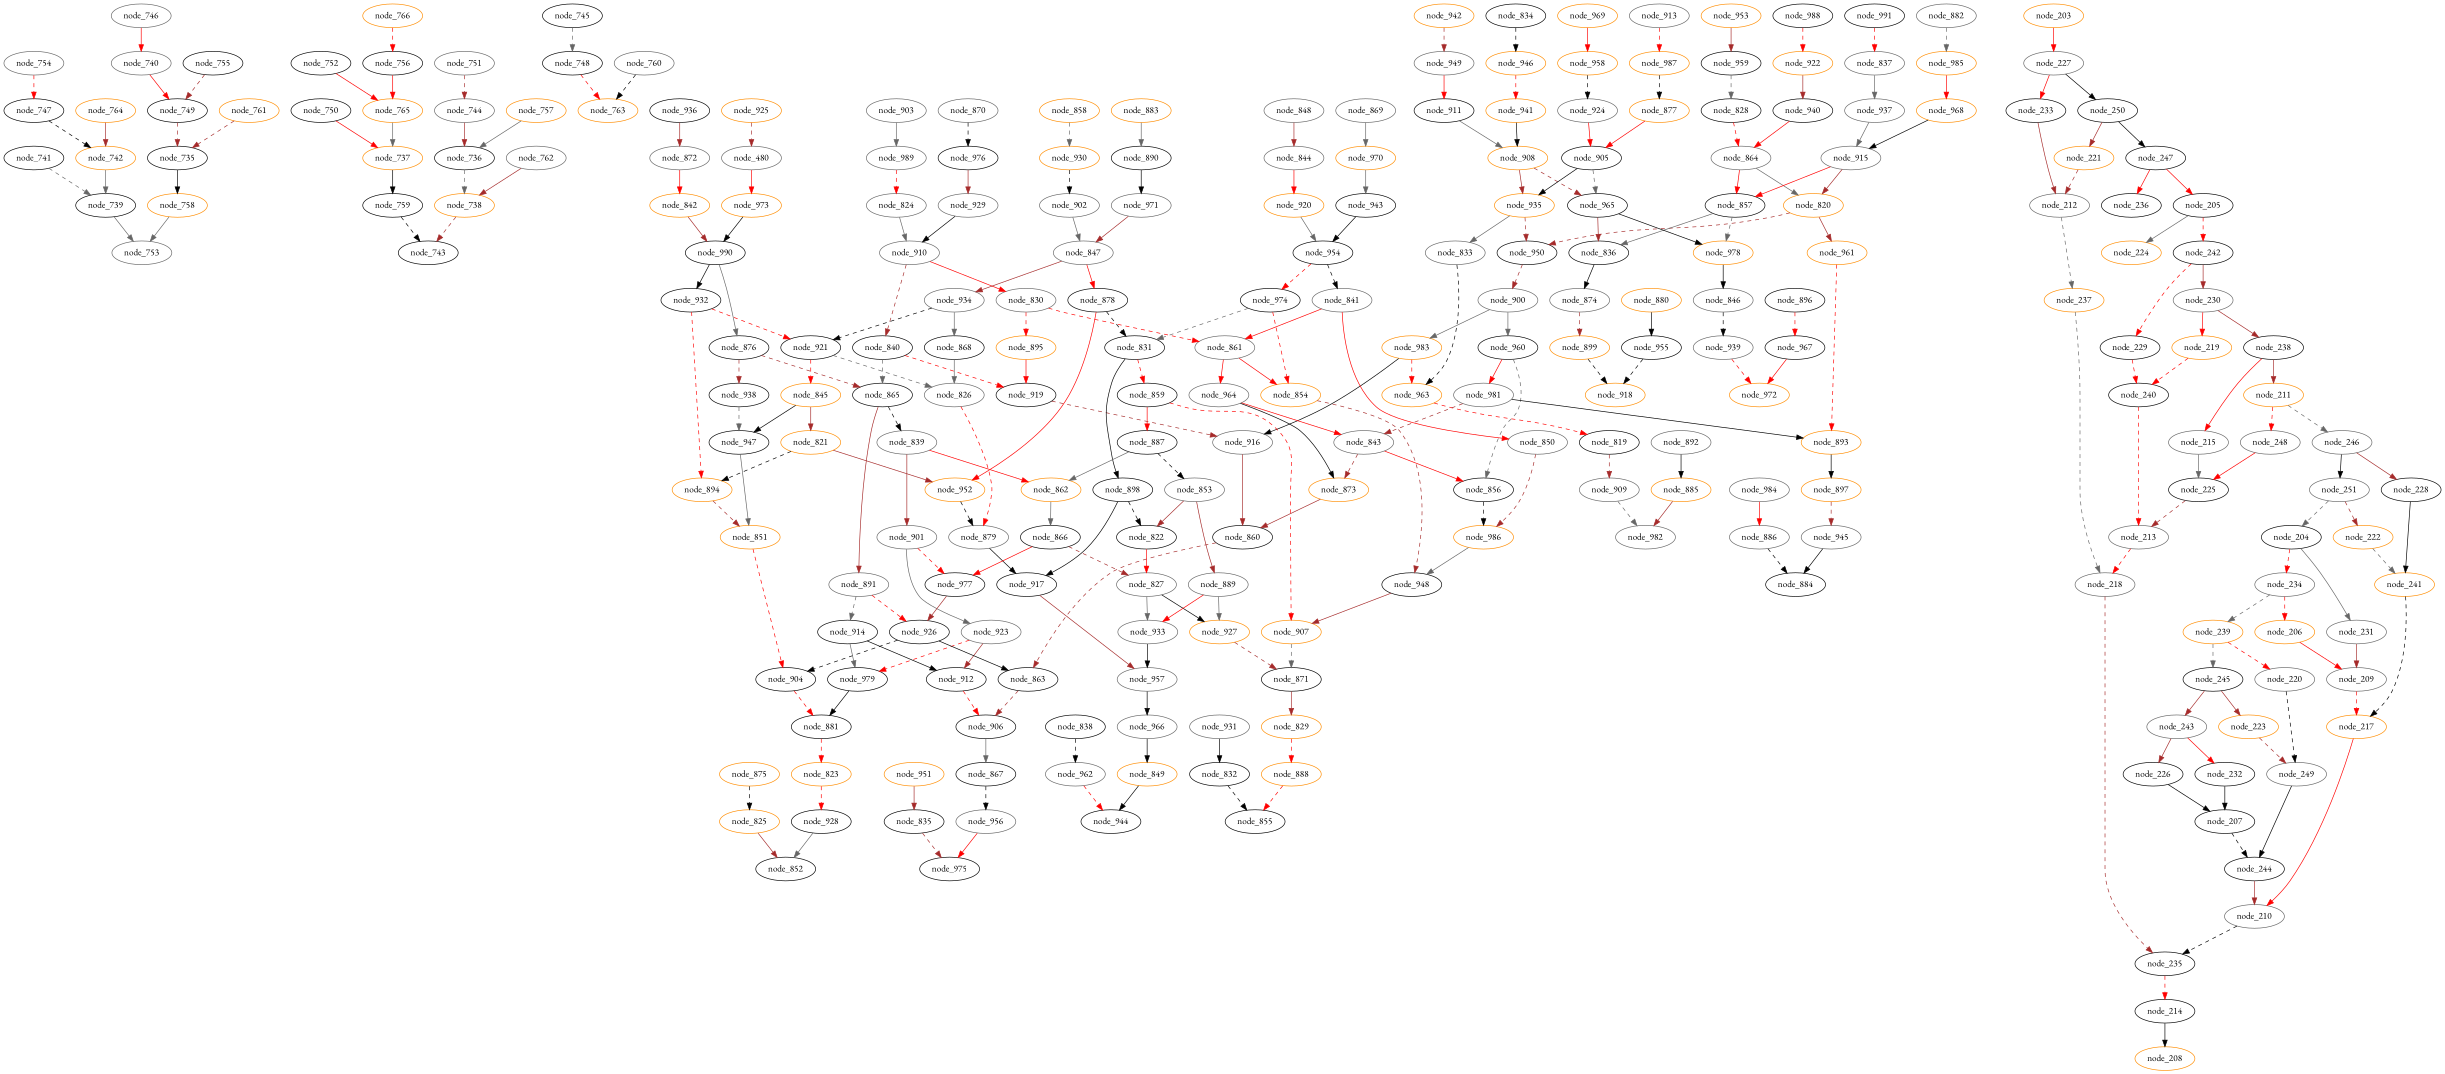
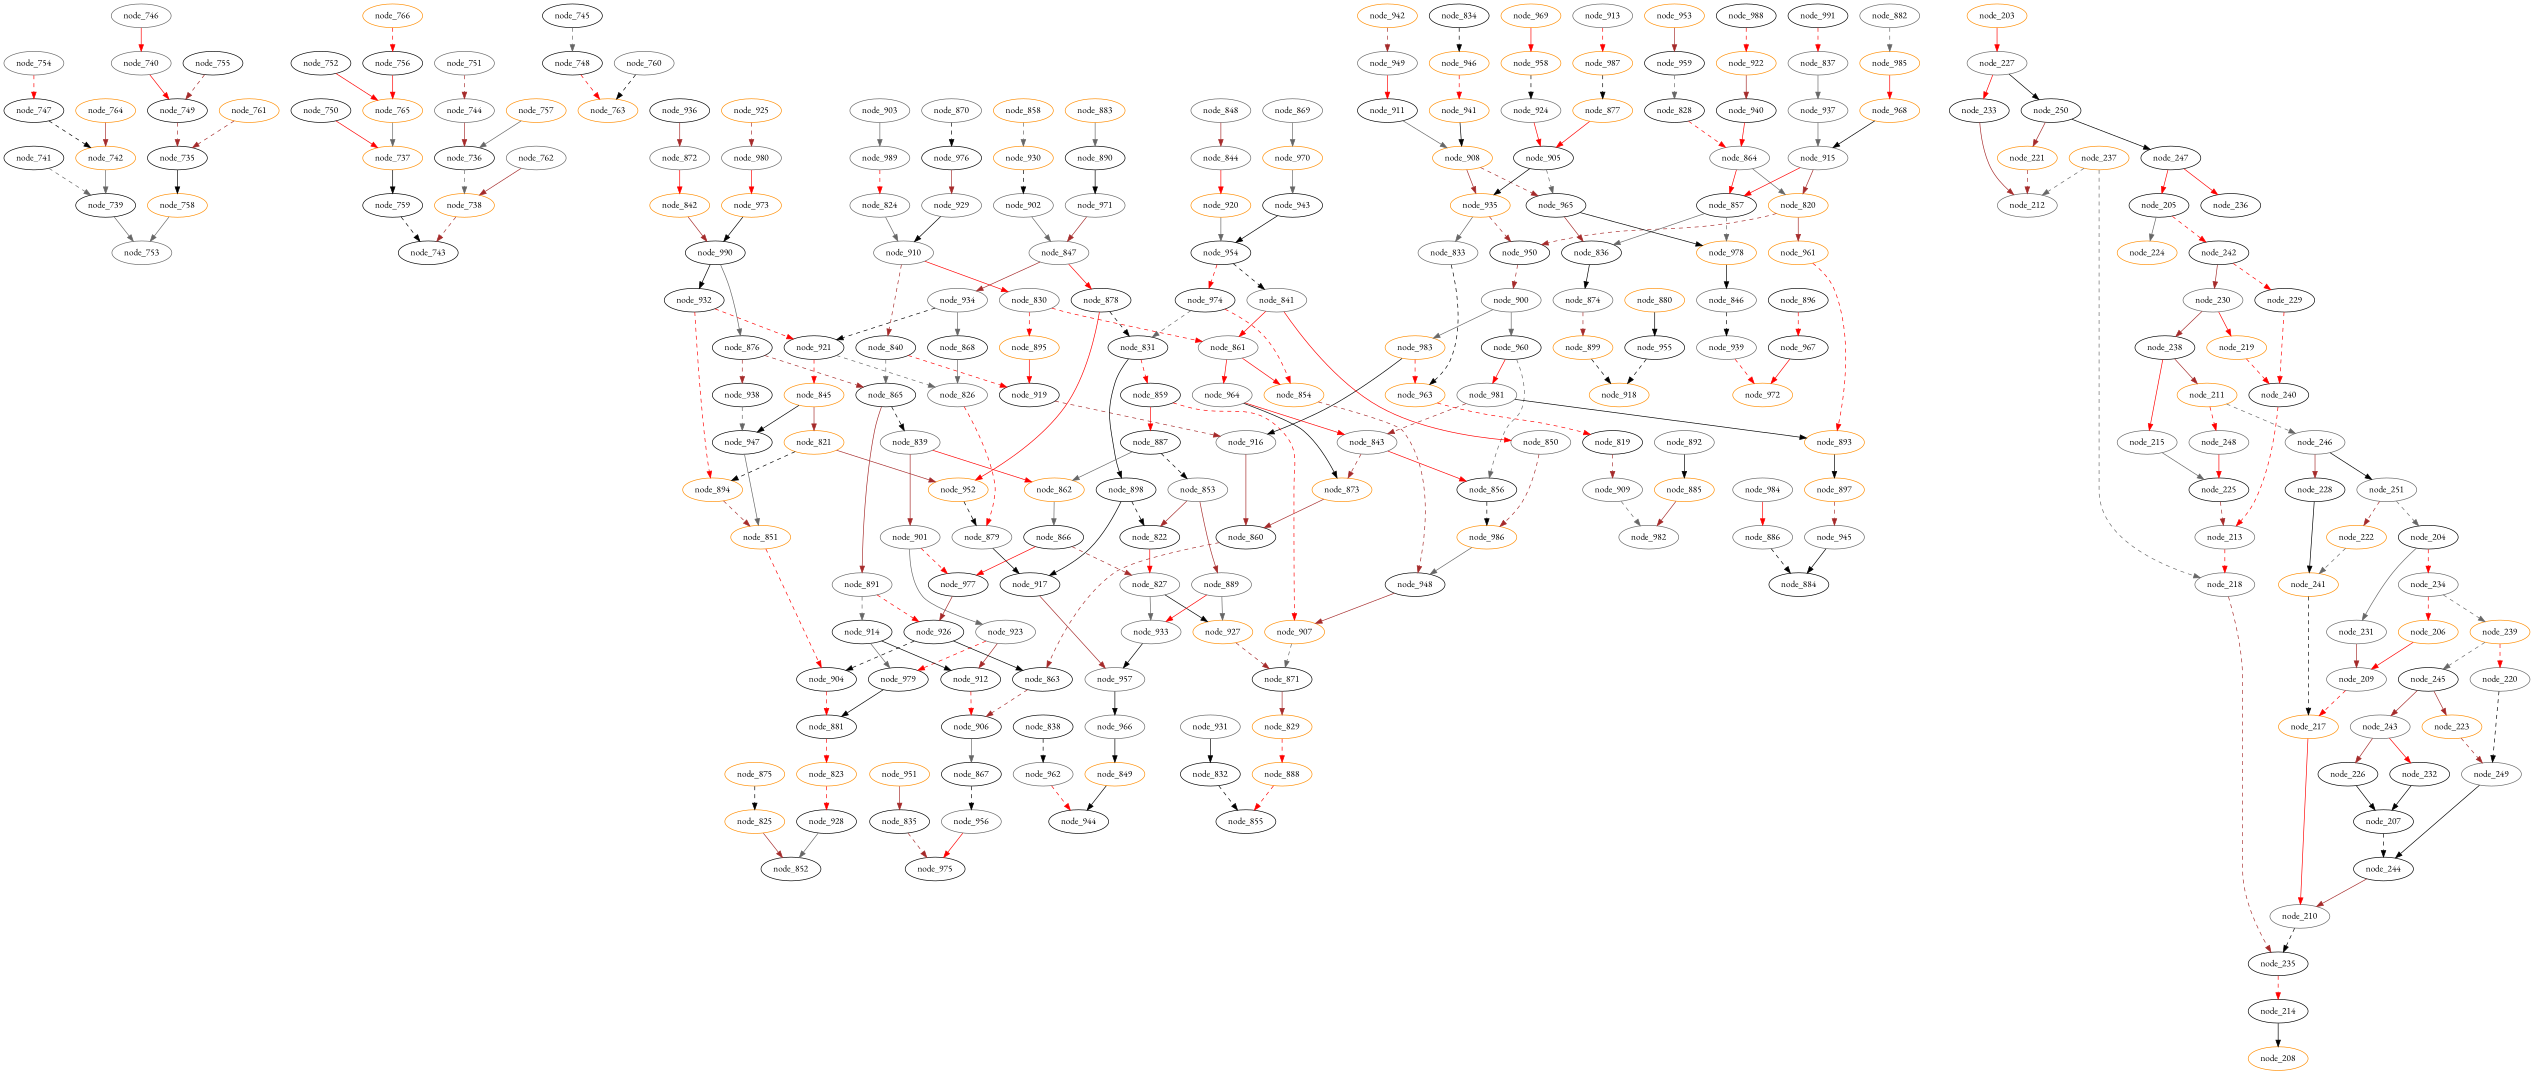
(751, 158) -> (751, 158)
(2066, 249) -> (2066, 180)
